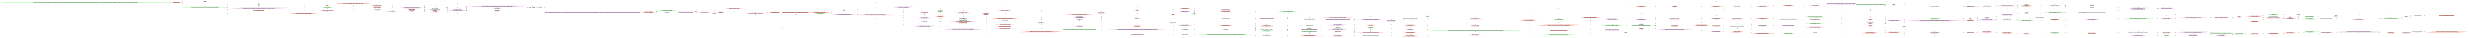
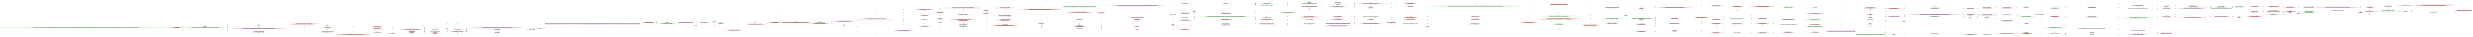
(2309, 32) -> none
